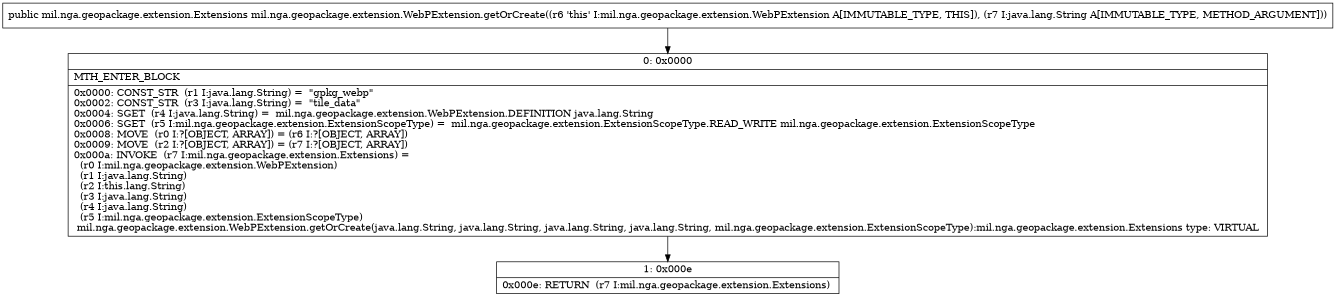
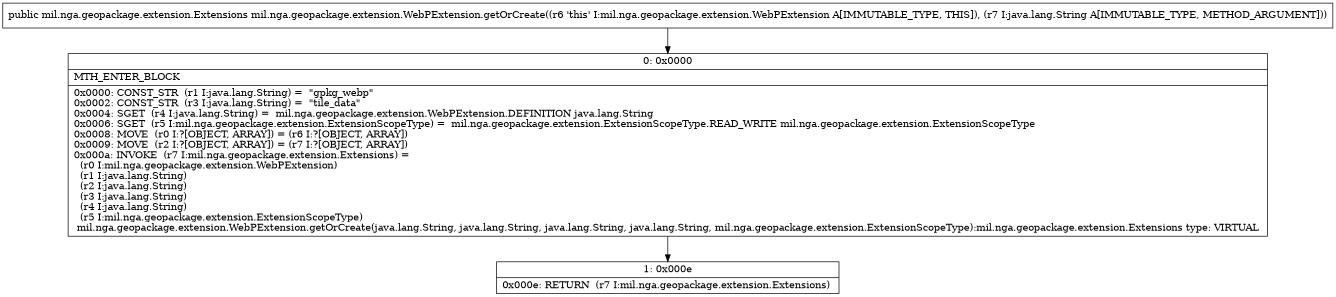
(130, 186) -> (130, 186)
